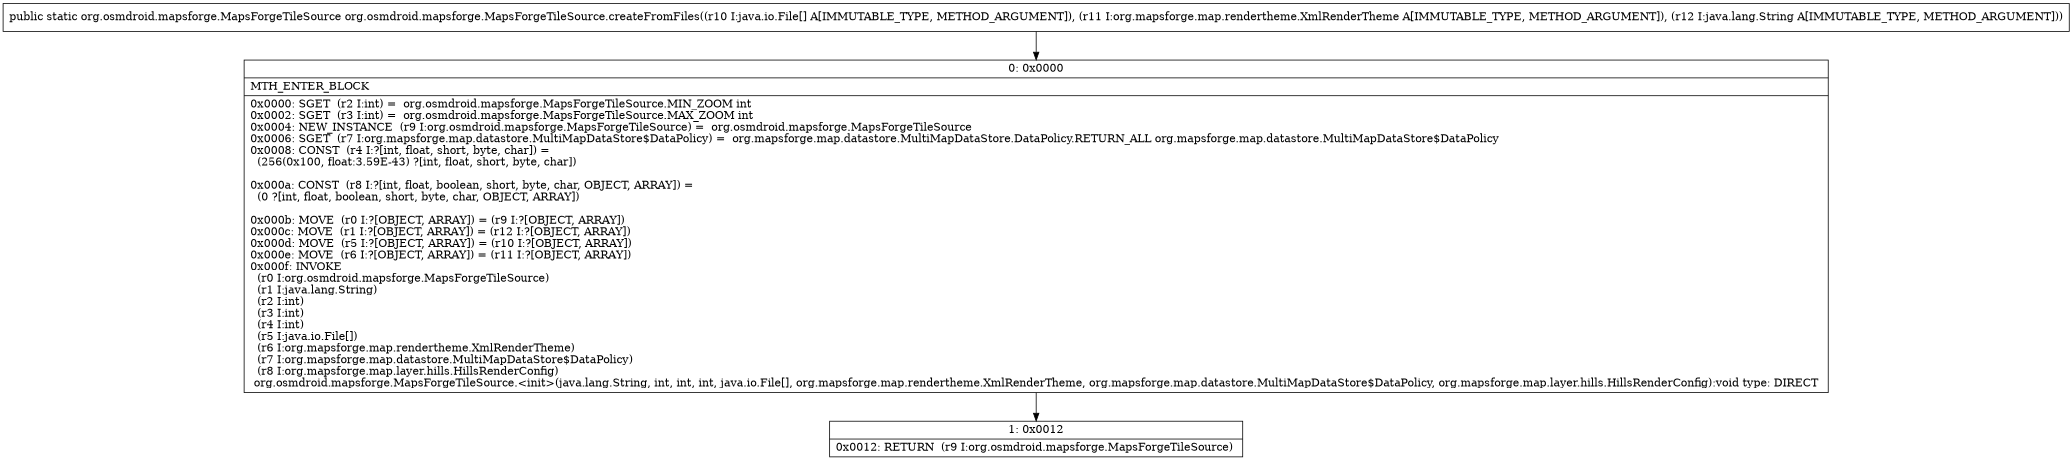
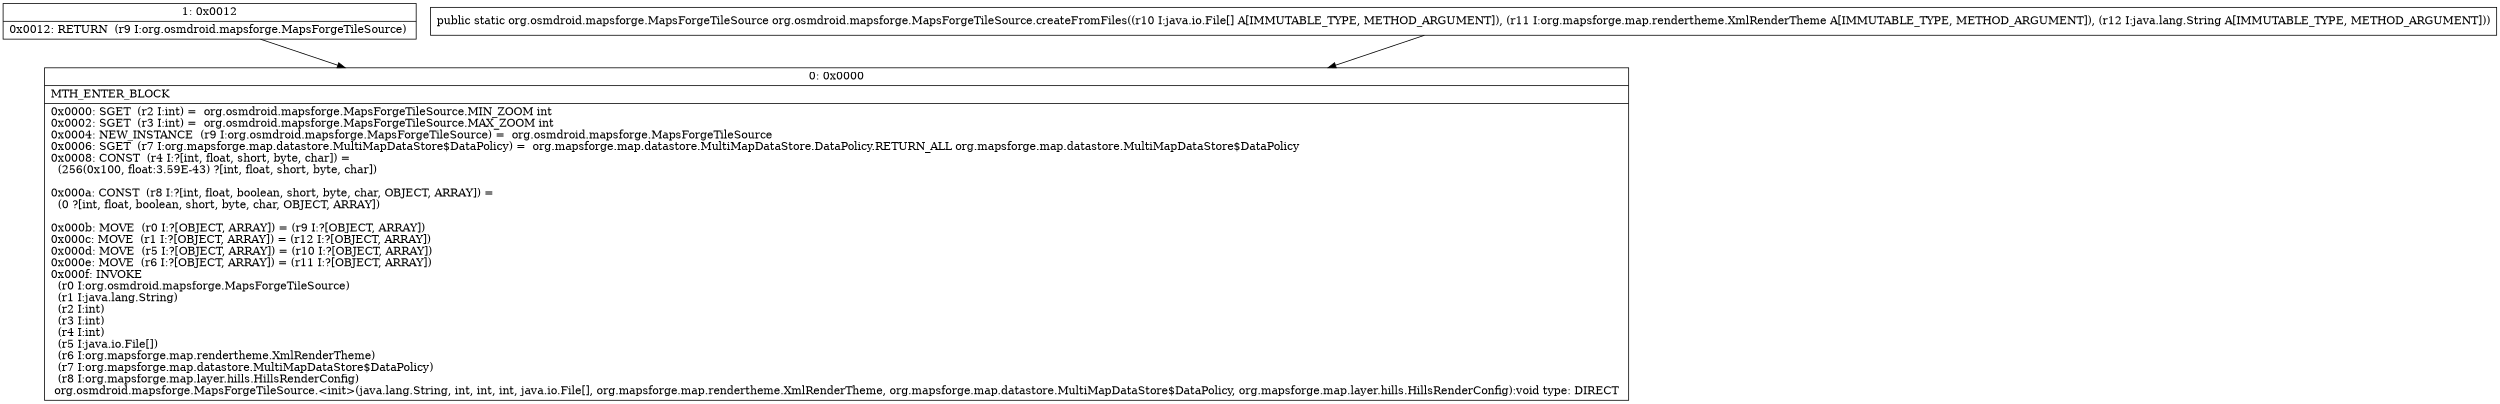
(1036, 403) -> (299, 52)
